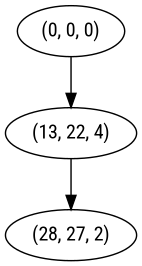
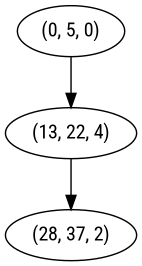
(71, 31) -> (71, 31)
(71, 235) -> (71, 235)
